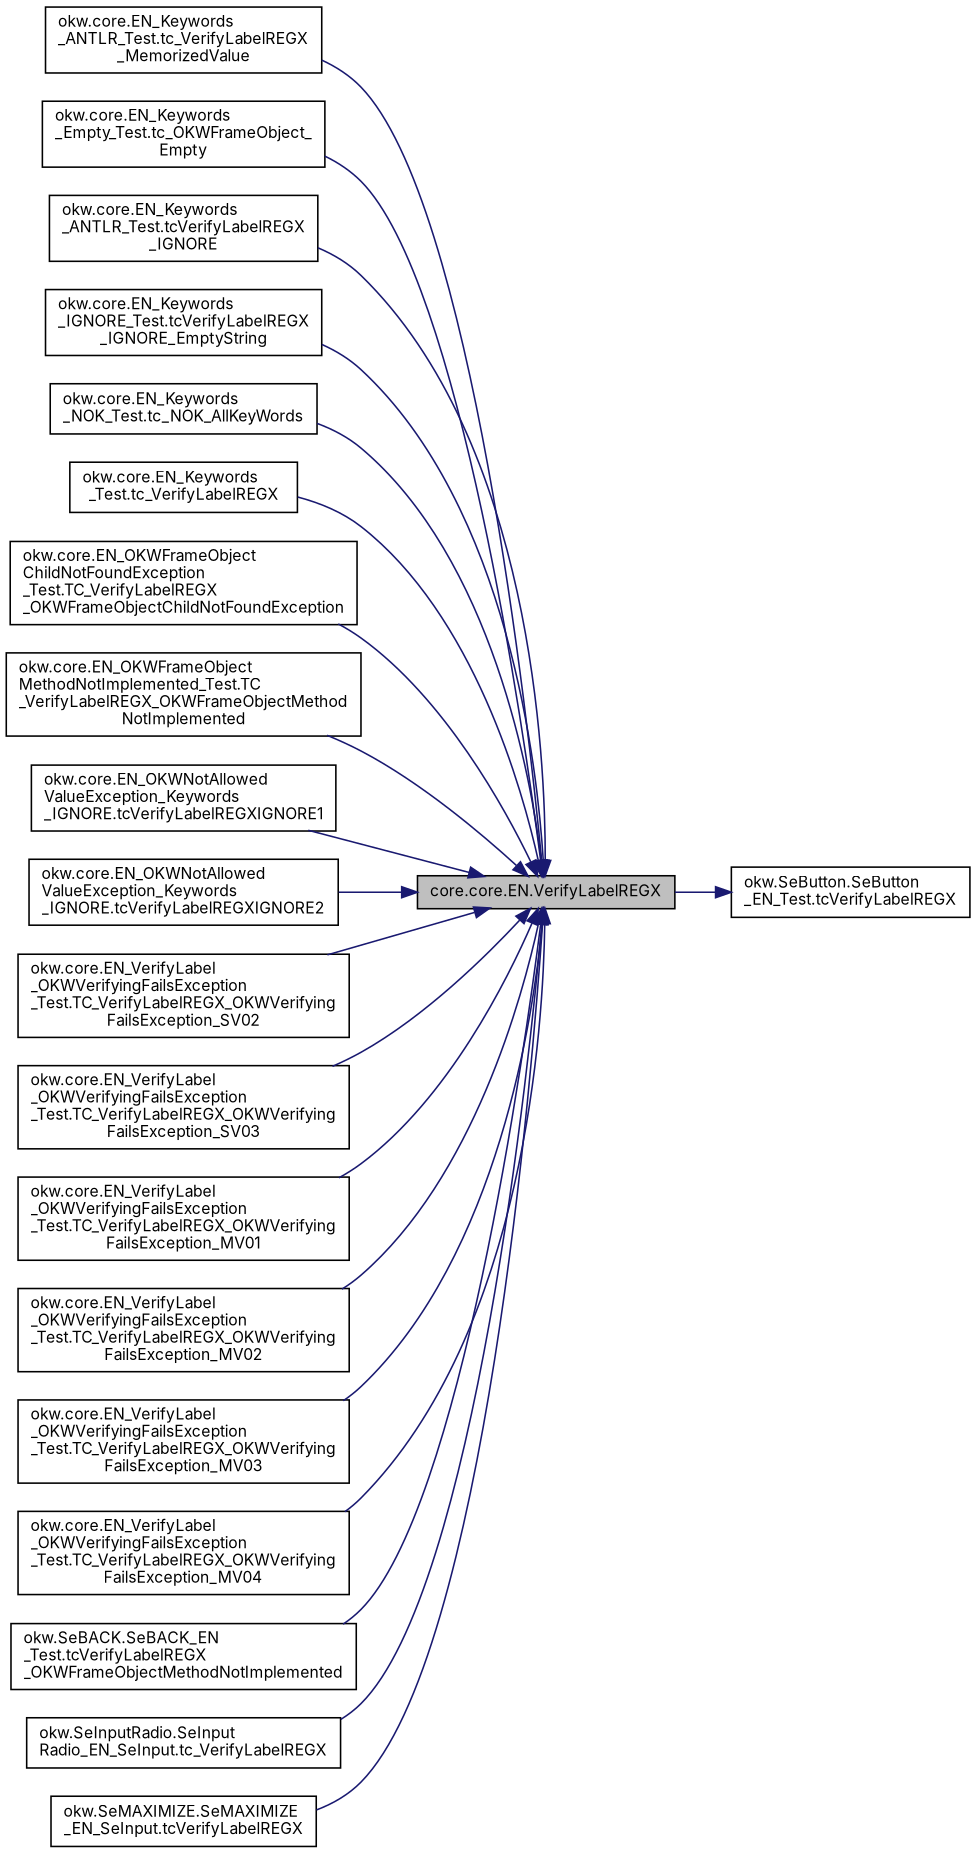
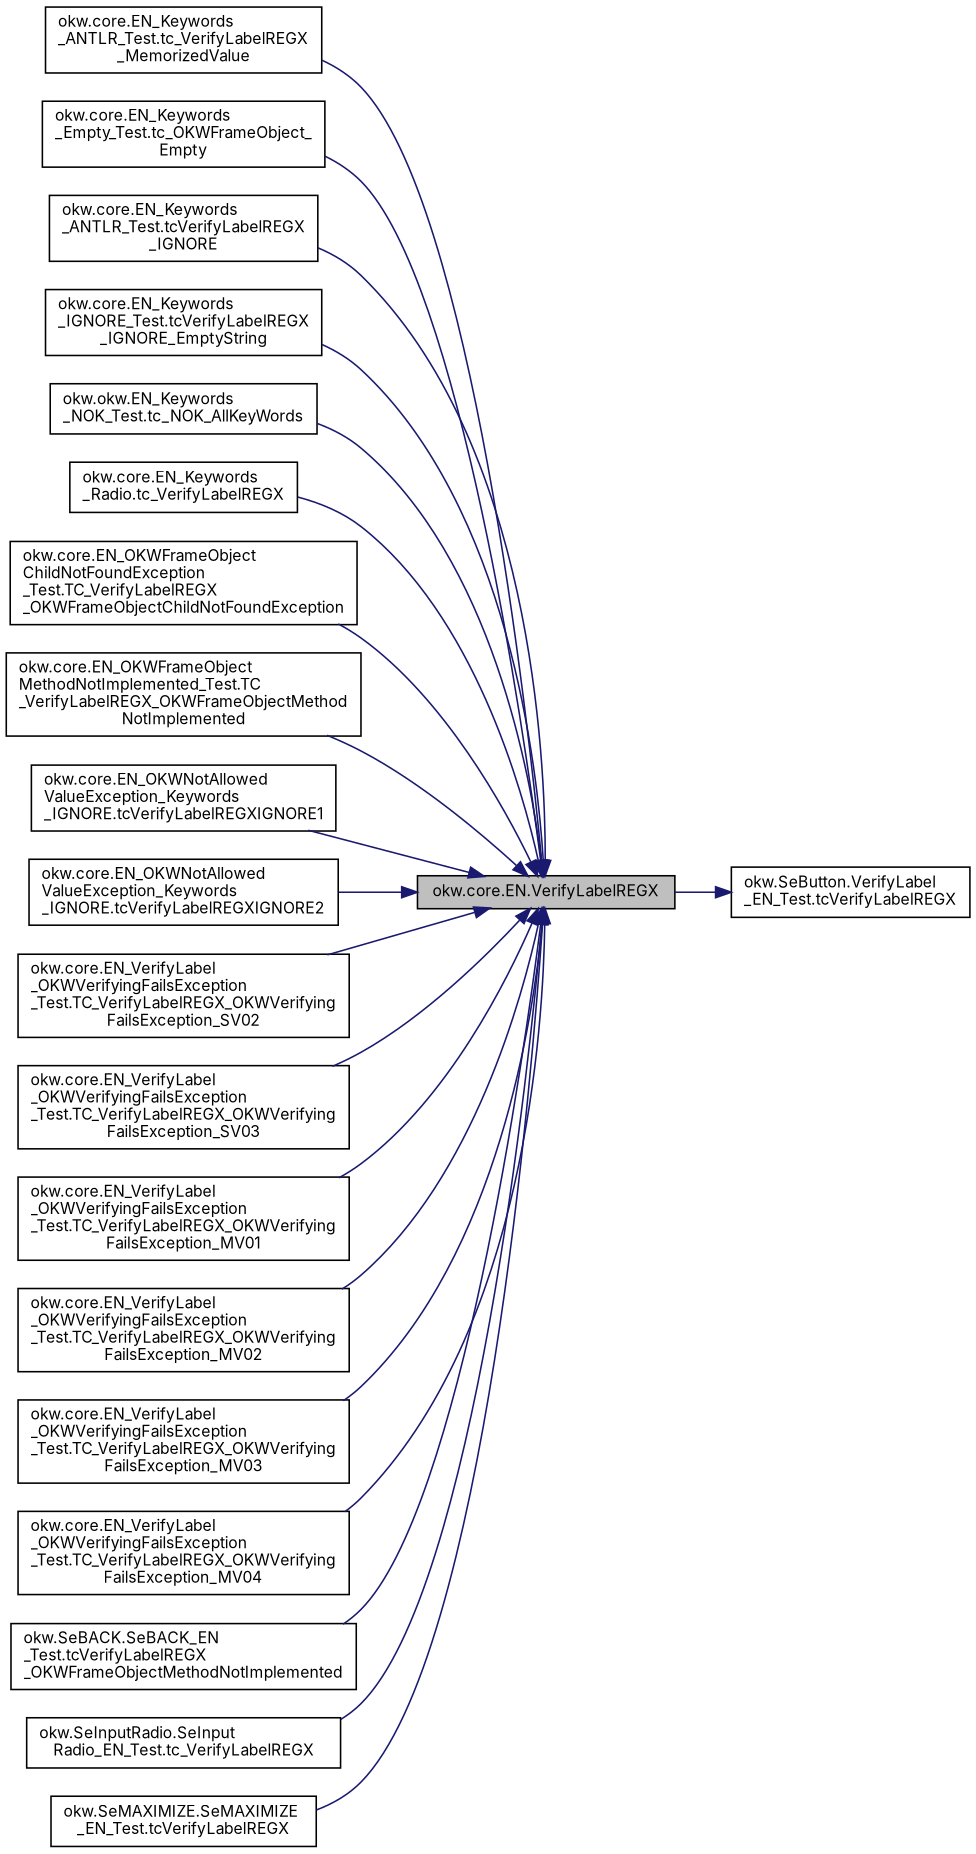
(184, 409) -> (184, 409)
(184, 487) -> (184, 487)
(546, 892) -> (546, 892)
(851, 892) -> (851, 892)
(184, 1743) -> (184, 1743)
(184, 1821) -> (184, 1821)
